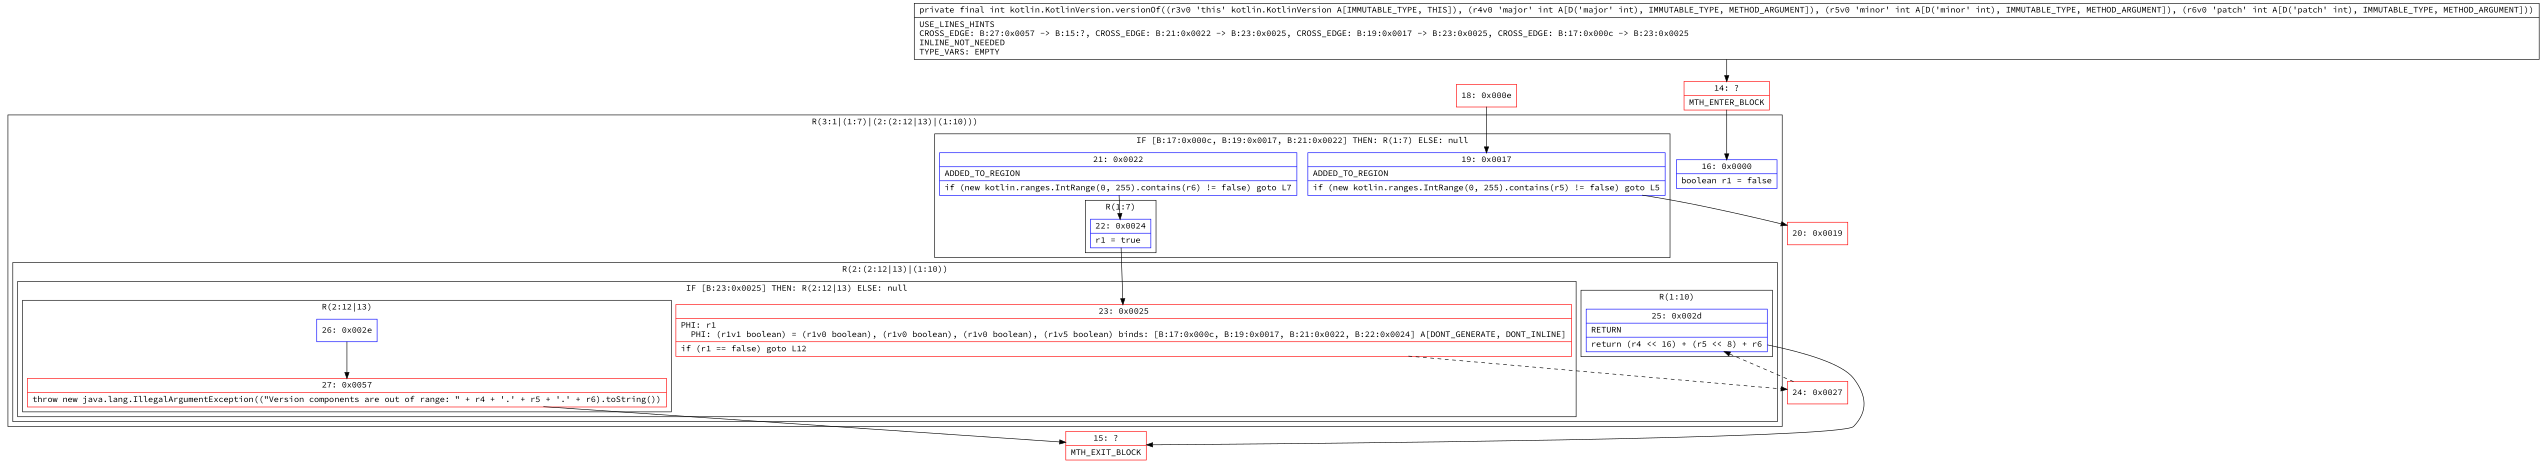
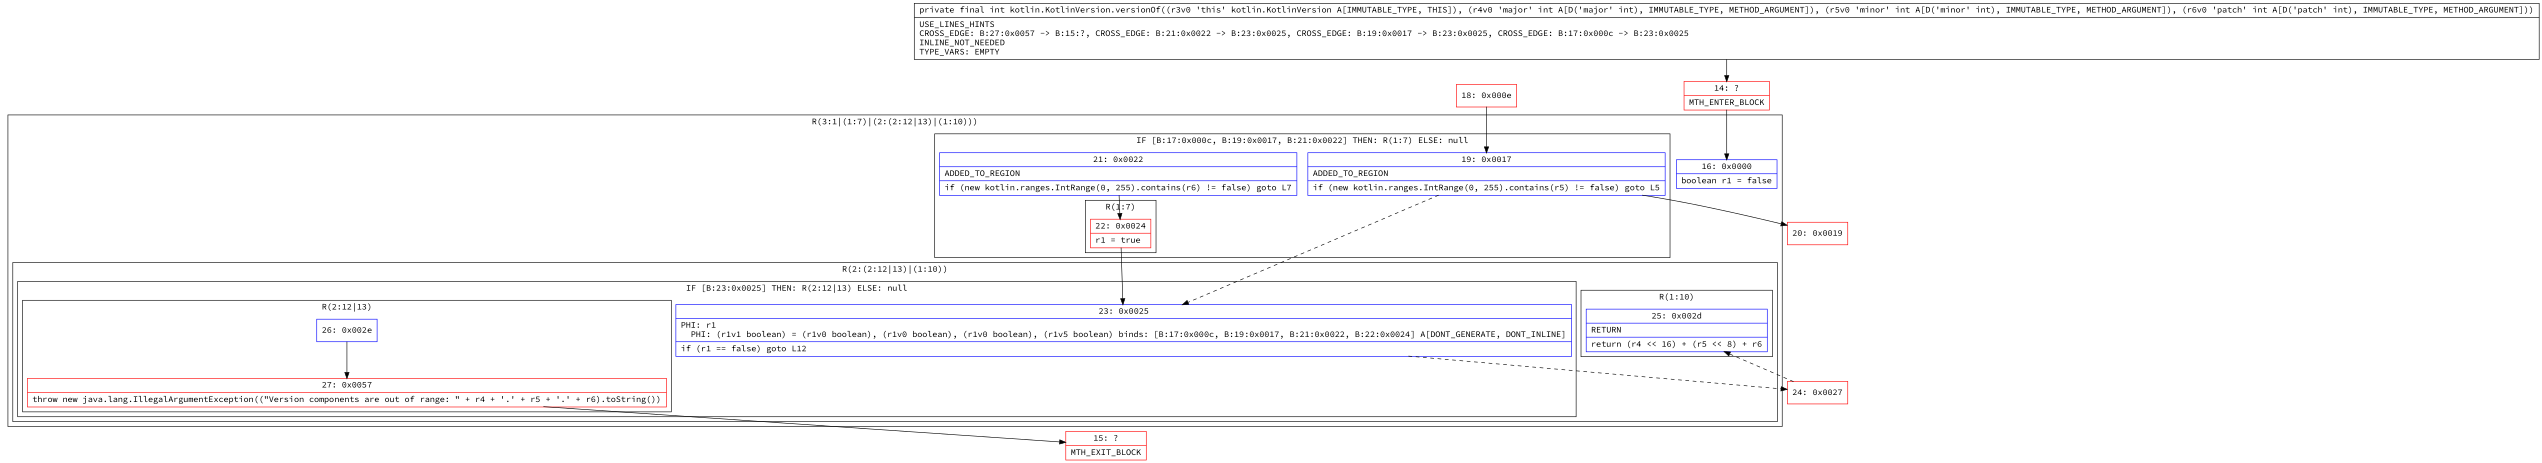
(1121, 234) -> (1121, 234)
none -> (1313, 249)
(1124, 330) -> (1124, 330)
(1577, 440) -> none
